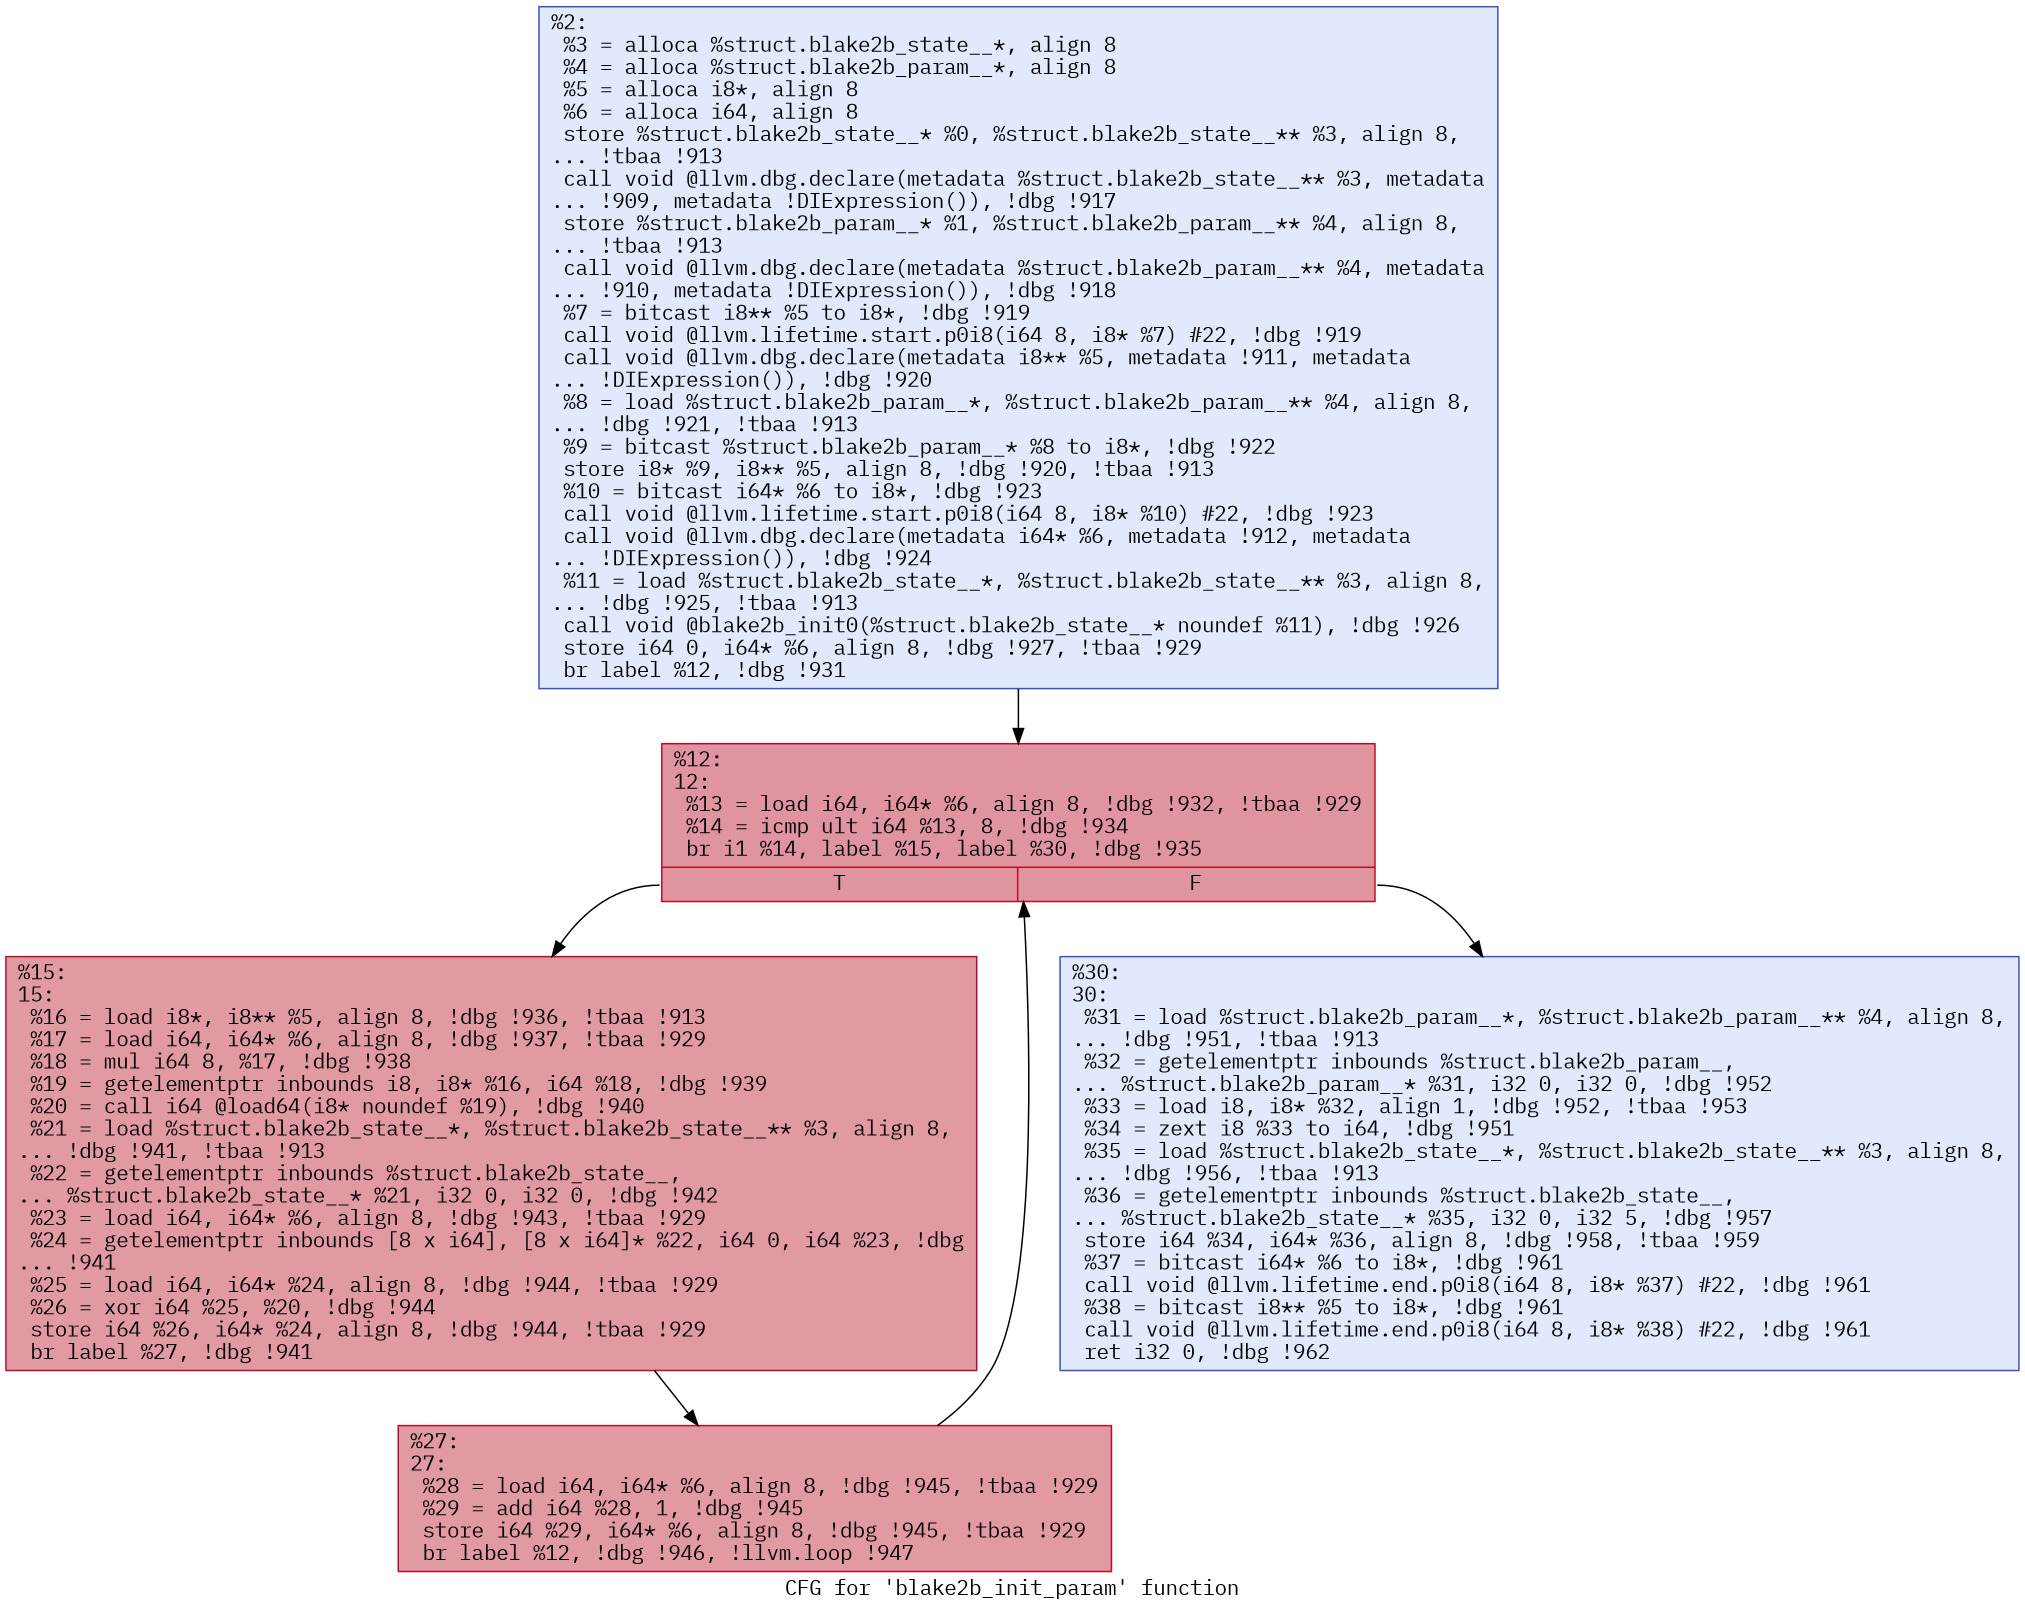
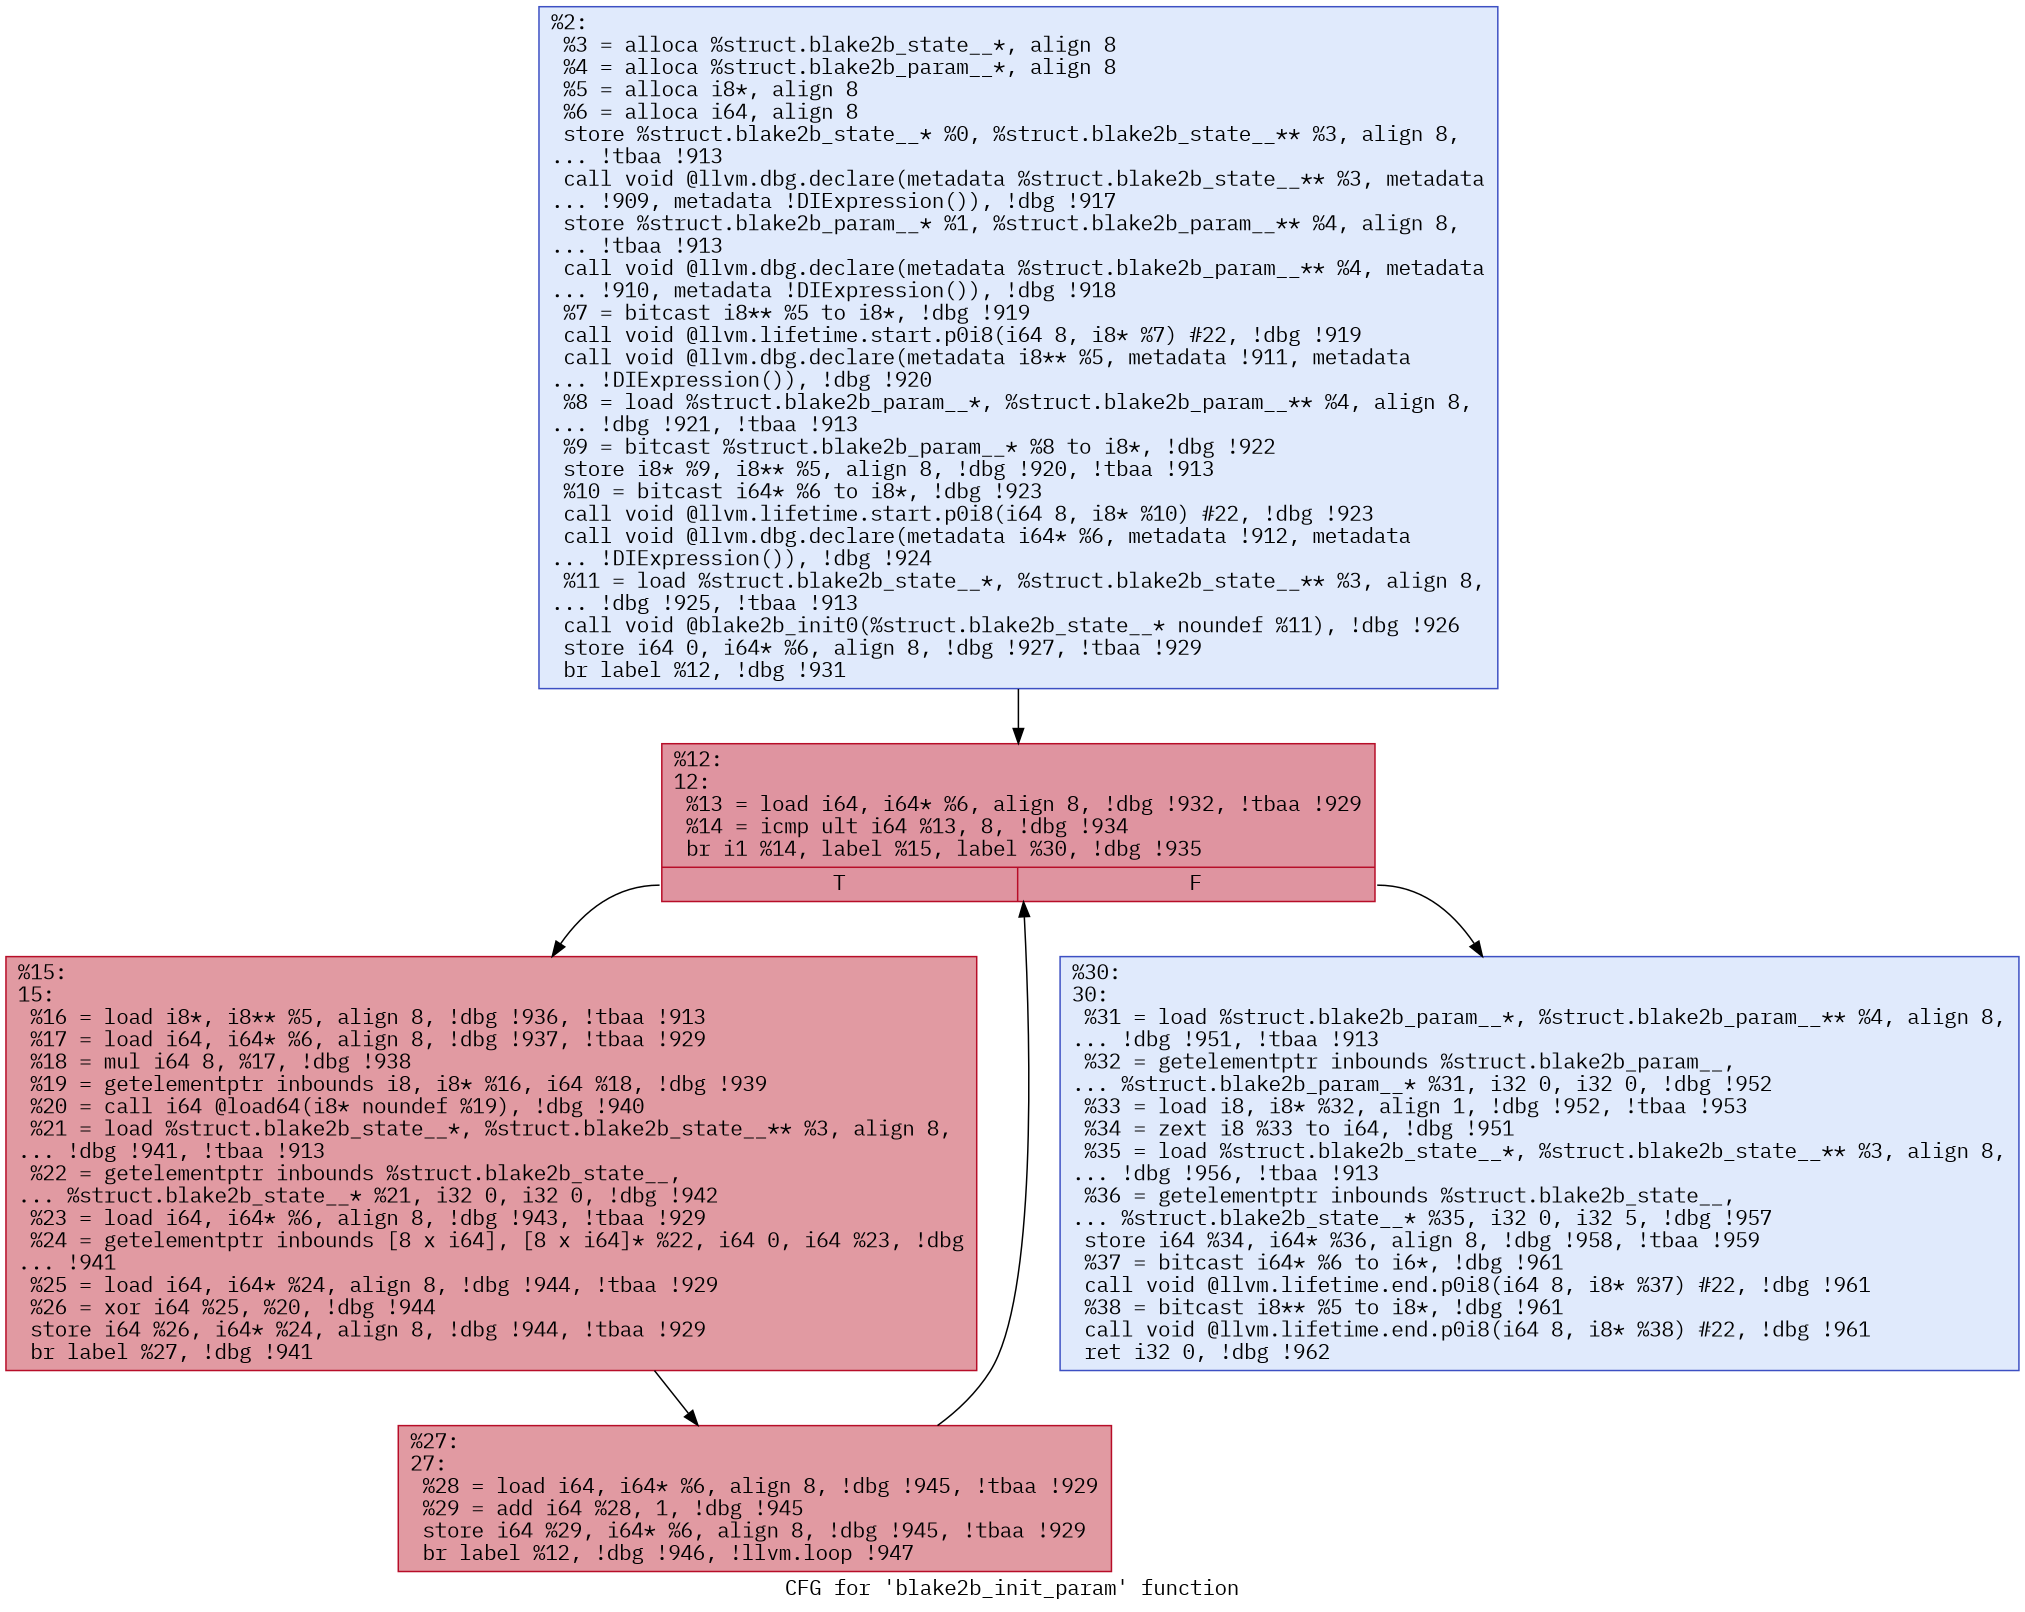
(1318, 1263) -> (1318, 1263)
